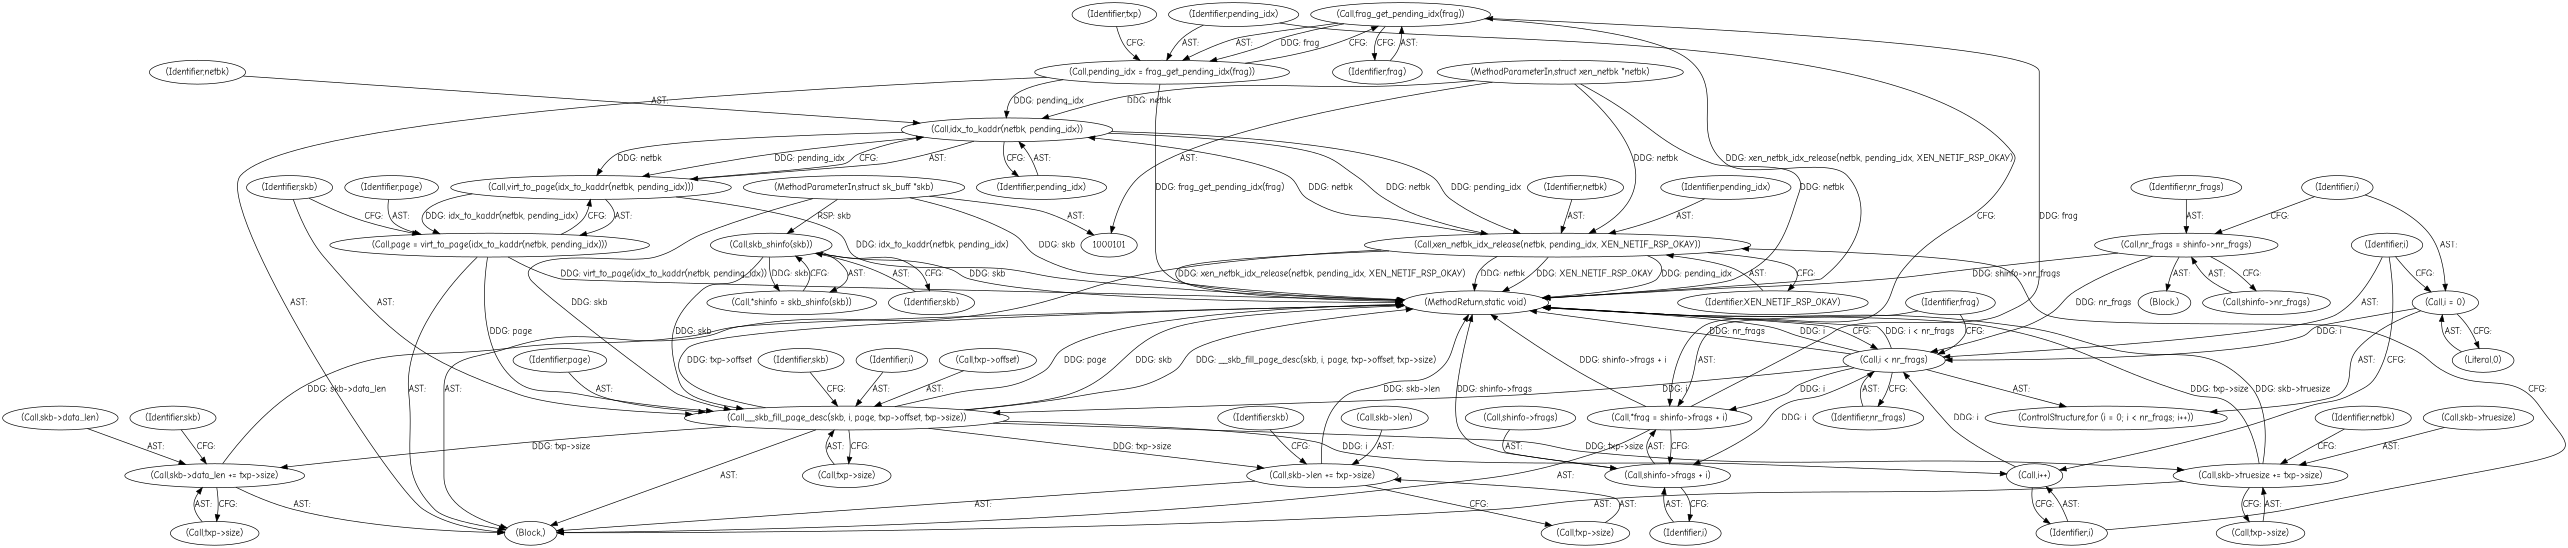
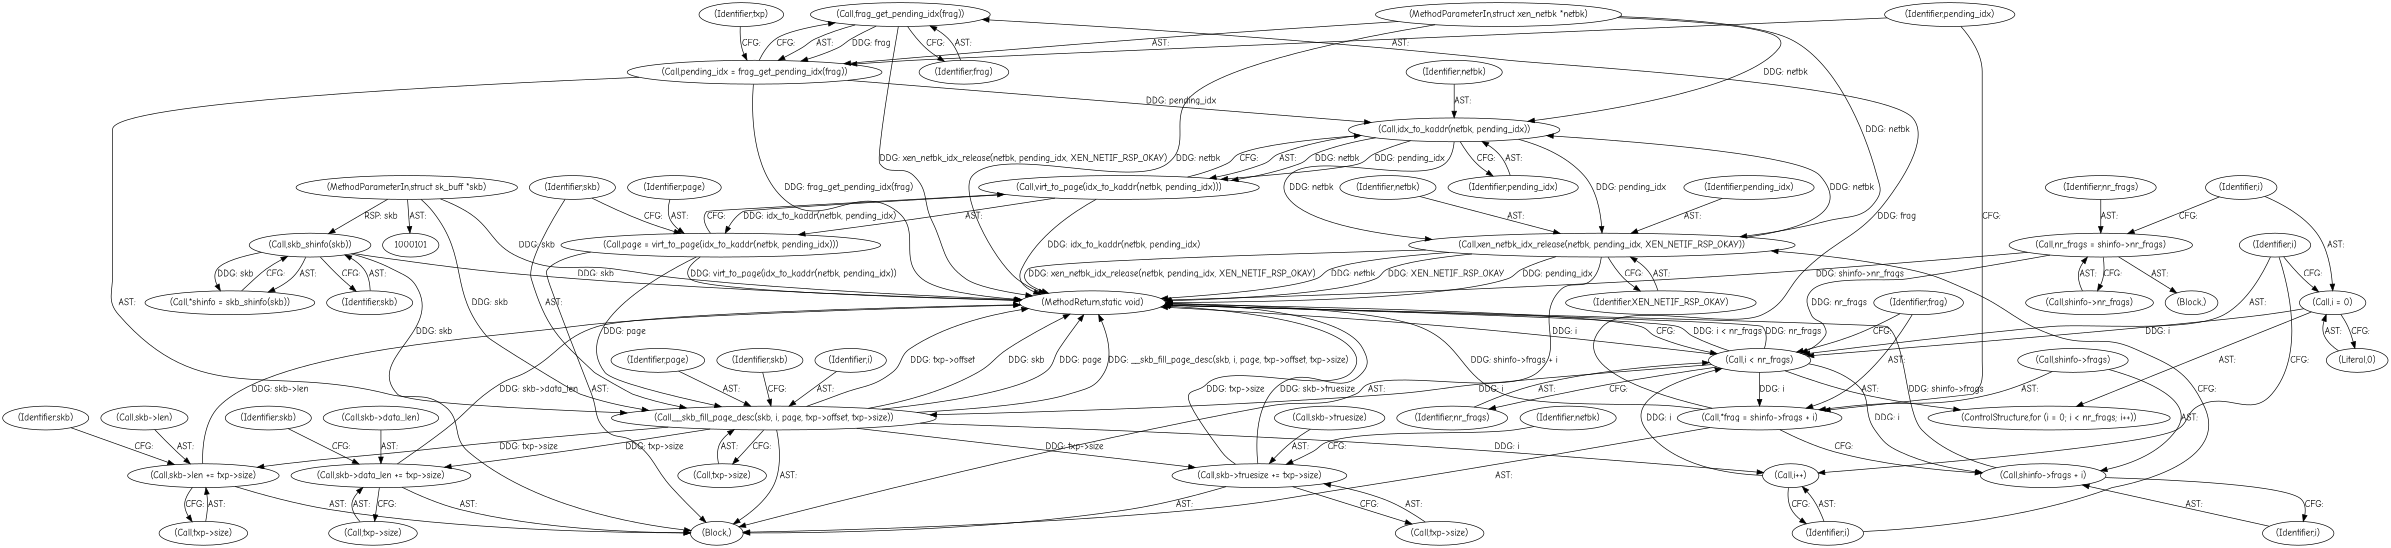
(1284, 122) -> (1124, 41)
(988, 360) -> none
(1647, 450) -> (1941, 402)
